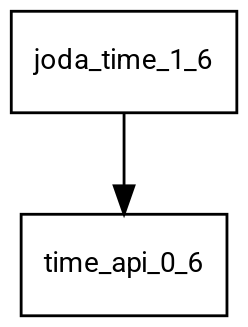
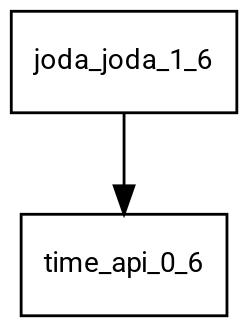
(124, 62) -> (124, 62)
